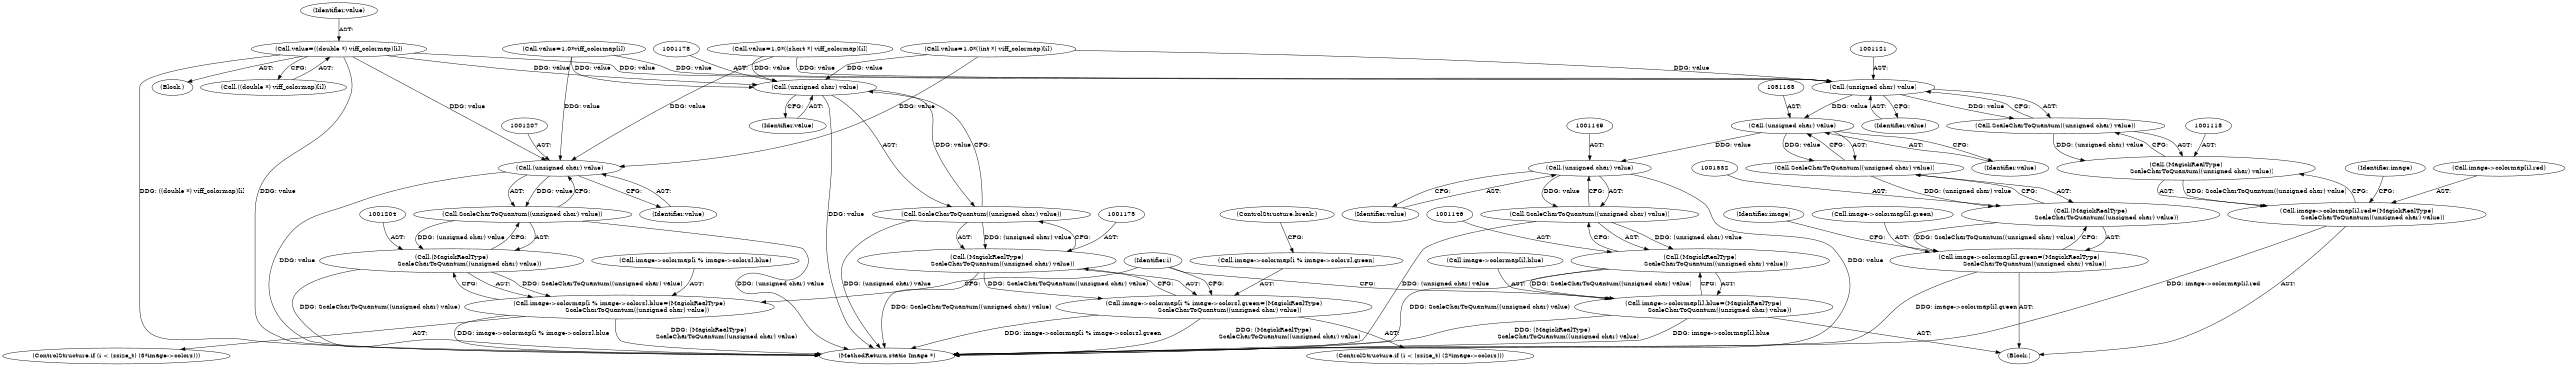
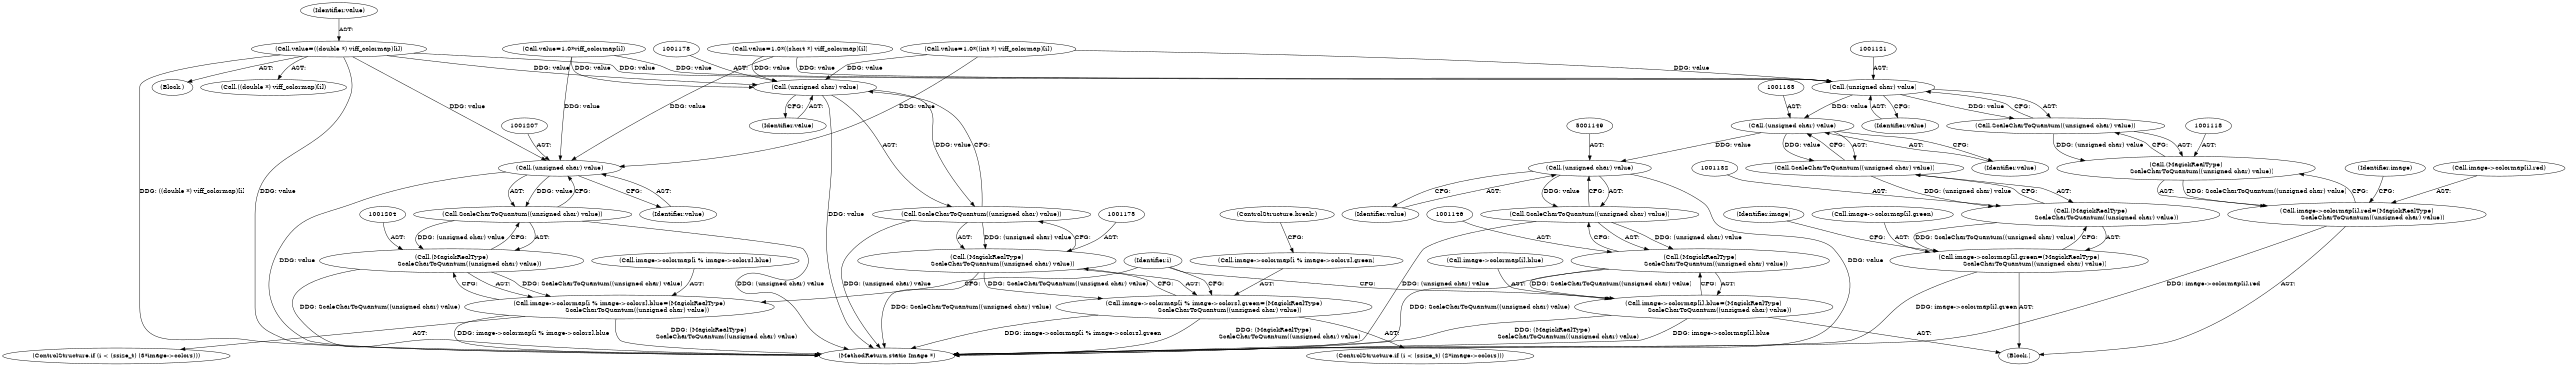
(300, 68) -> (300, 68)
(310, 71) -> none
(1781, 87) -> (1781, 87)
(1590, 126) -> (1590, 126)
(1715, 168) -> (1715, 168)
